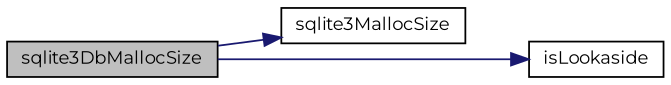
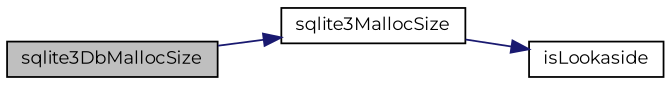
(364, 59) -> (488, 43)
